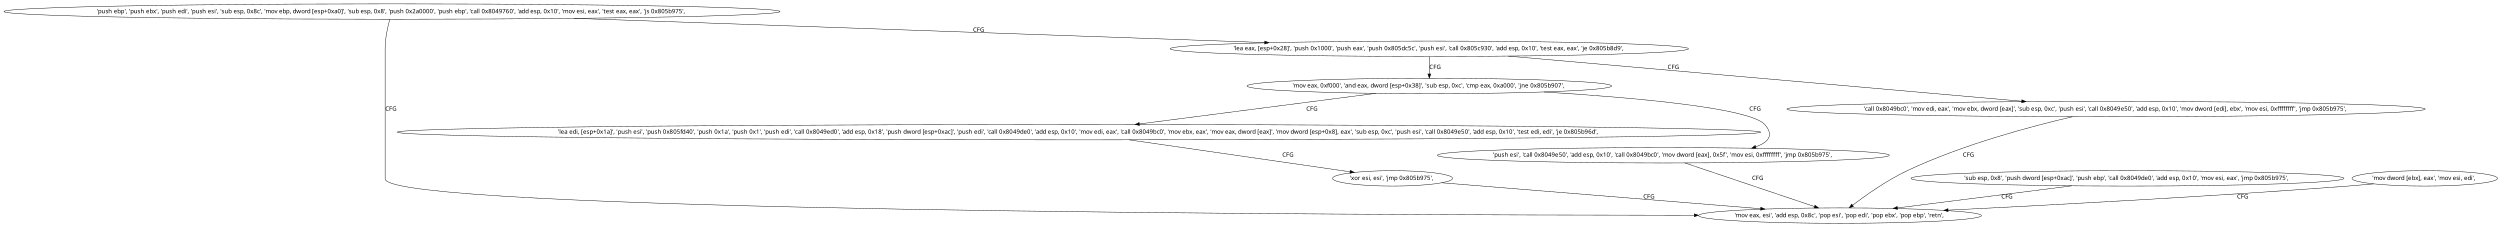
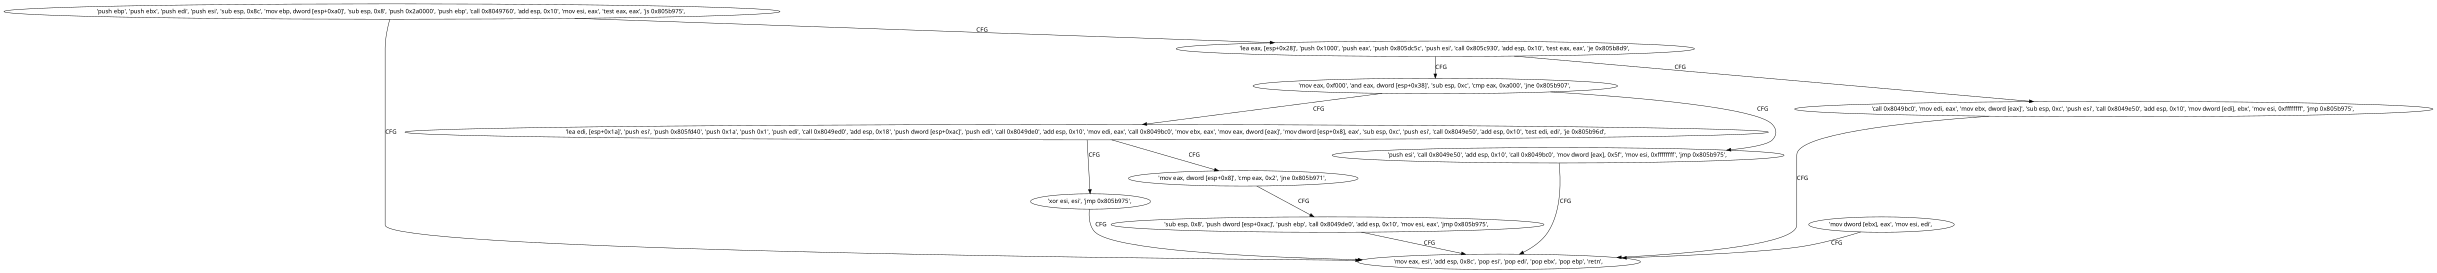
none -> (1243, 178)
